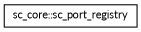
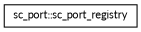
(71, 16) -> (71, 16)
